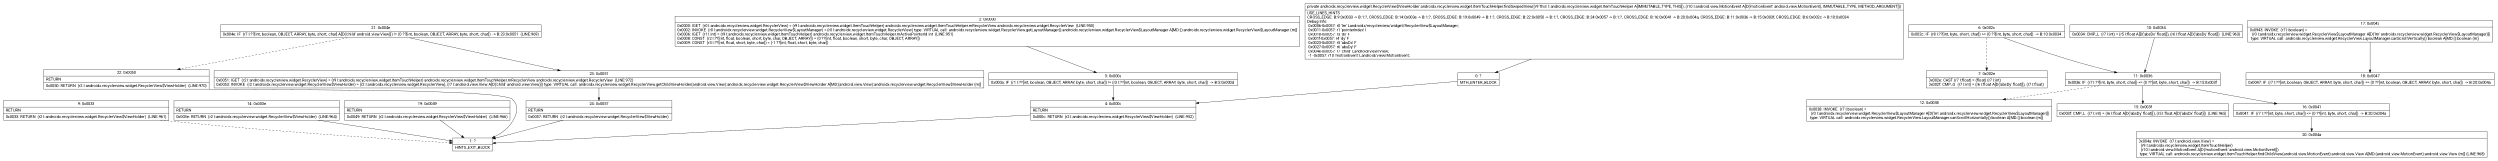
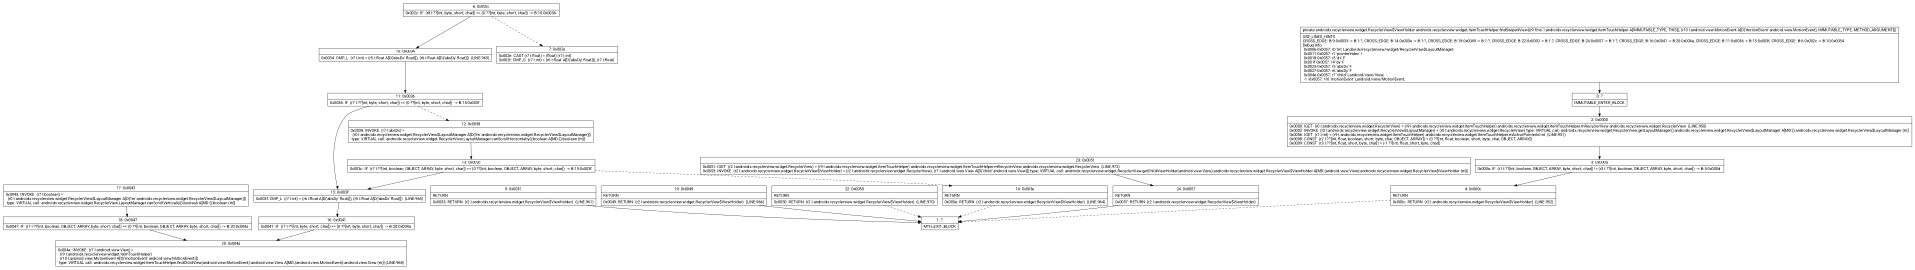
(381, 31) -> none
(2059, 56) -> (445, 32)
(1478, 82) -> (1600, 103)
(385, 91) -> (901, 211)
(1328, 92) -> (1600, 110)
(2226, 95) -> (338, 208)
(1838, 109) -> (378, 130)
(763, 129) -> (1176, 211)
(384, 130) -> (978, 211)
(305, 133) -> (752, 217)
(473, 148) -> (940, 227)
none -> (471, 166)
none -> (167, 235)
